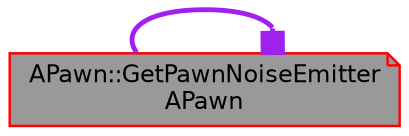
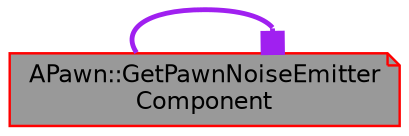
(205, 90) -> (205, 90)
